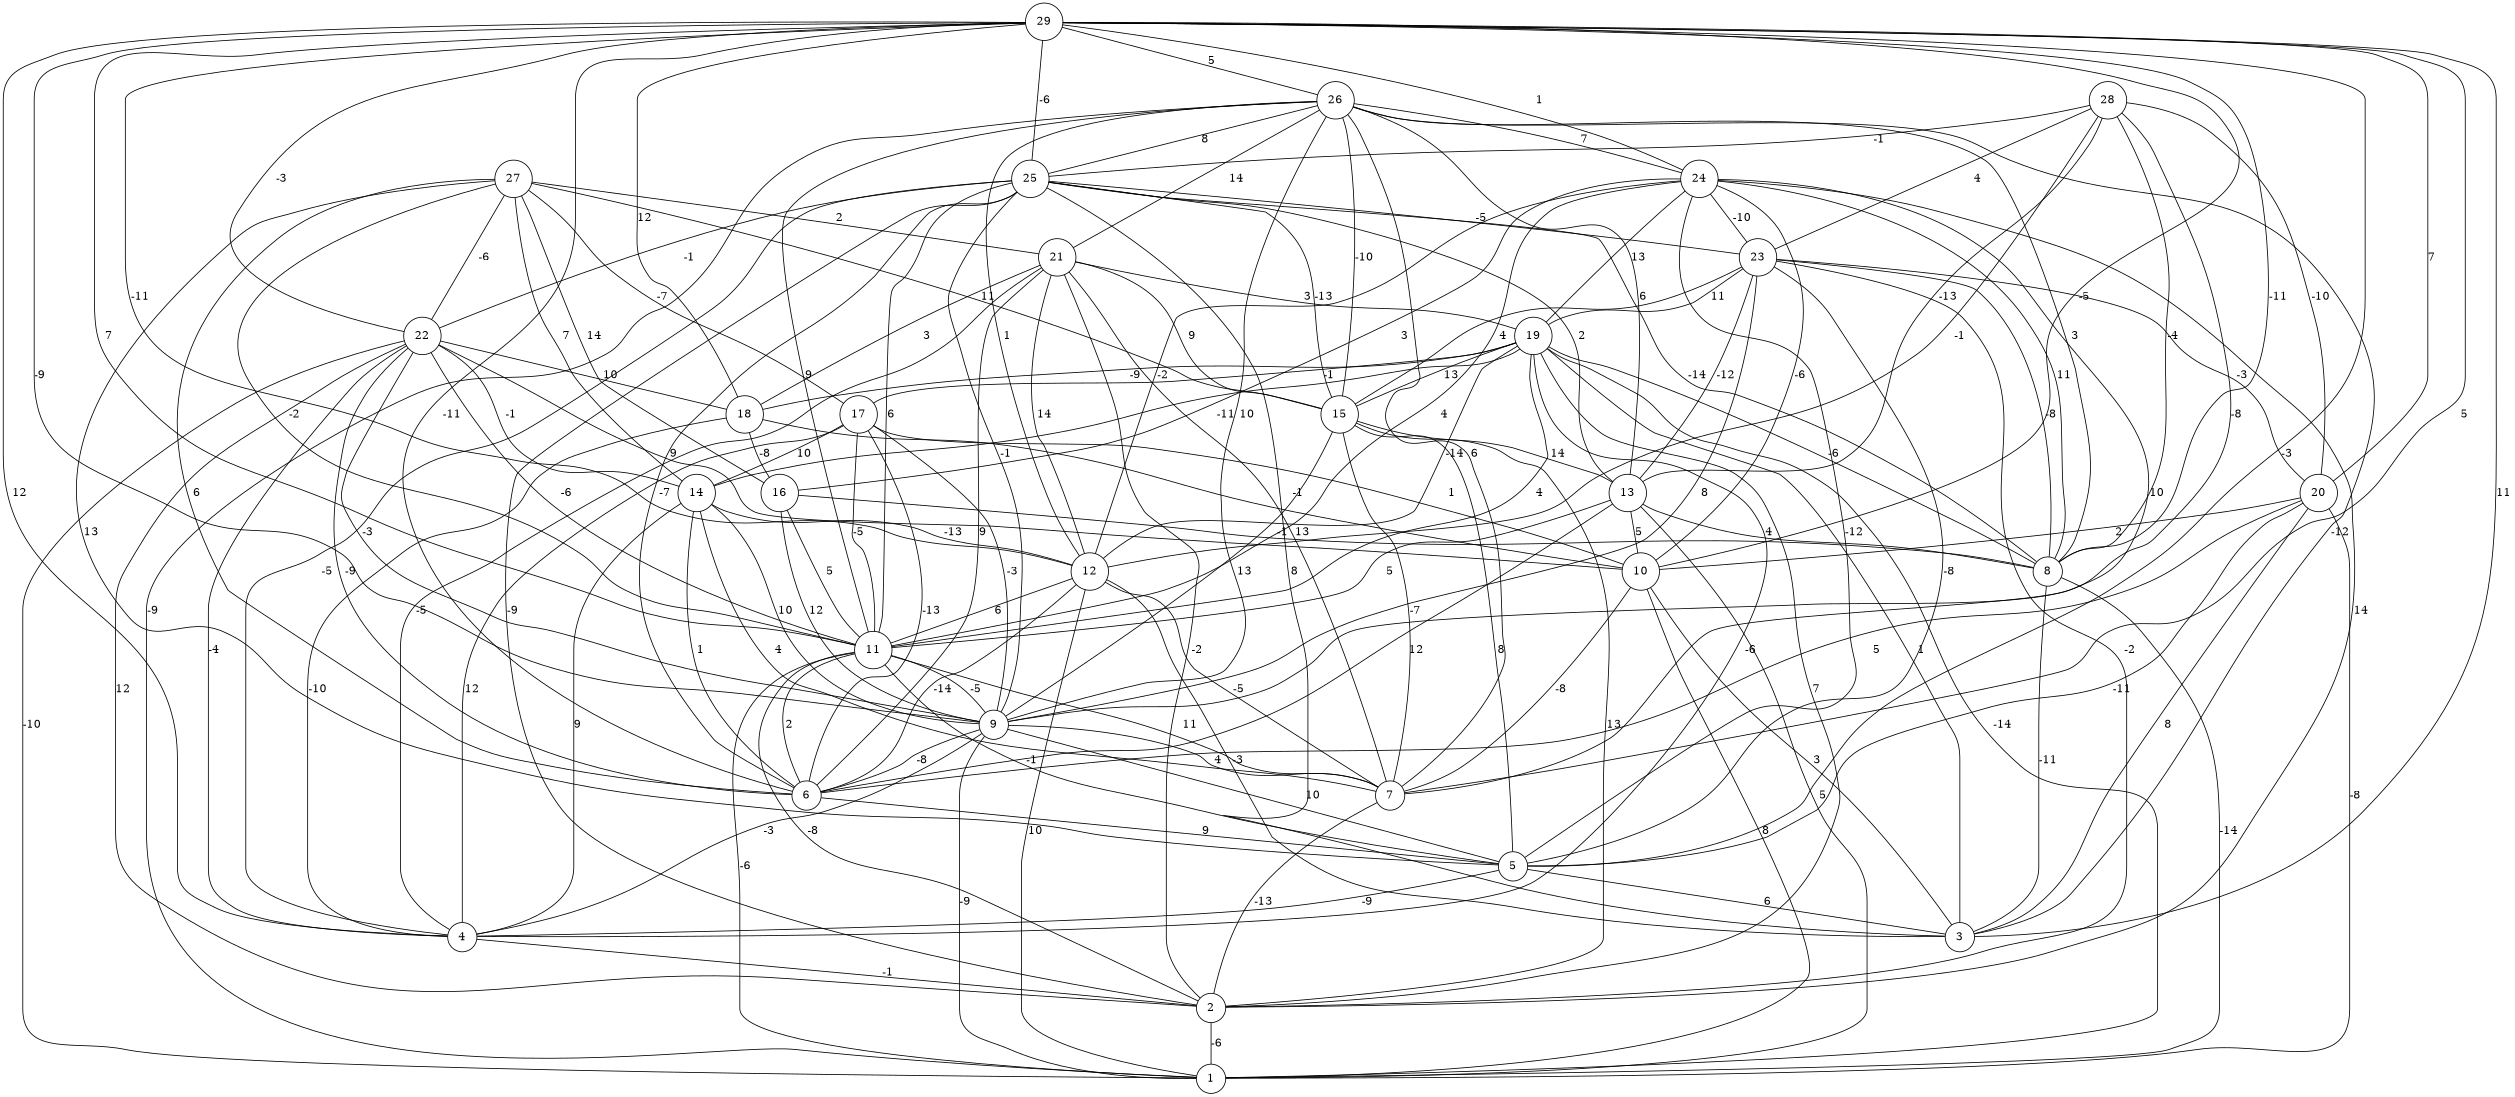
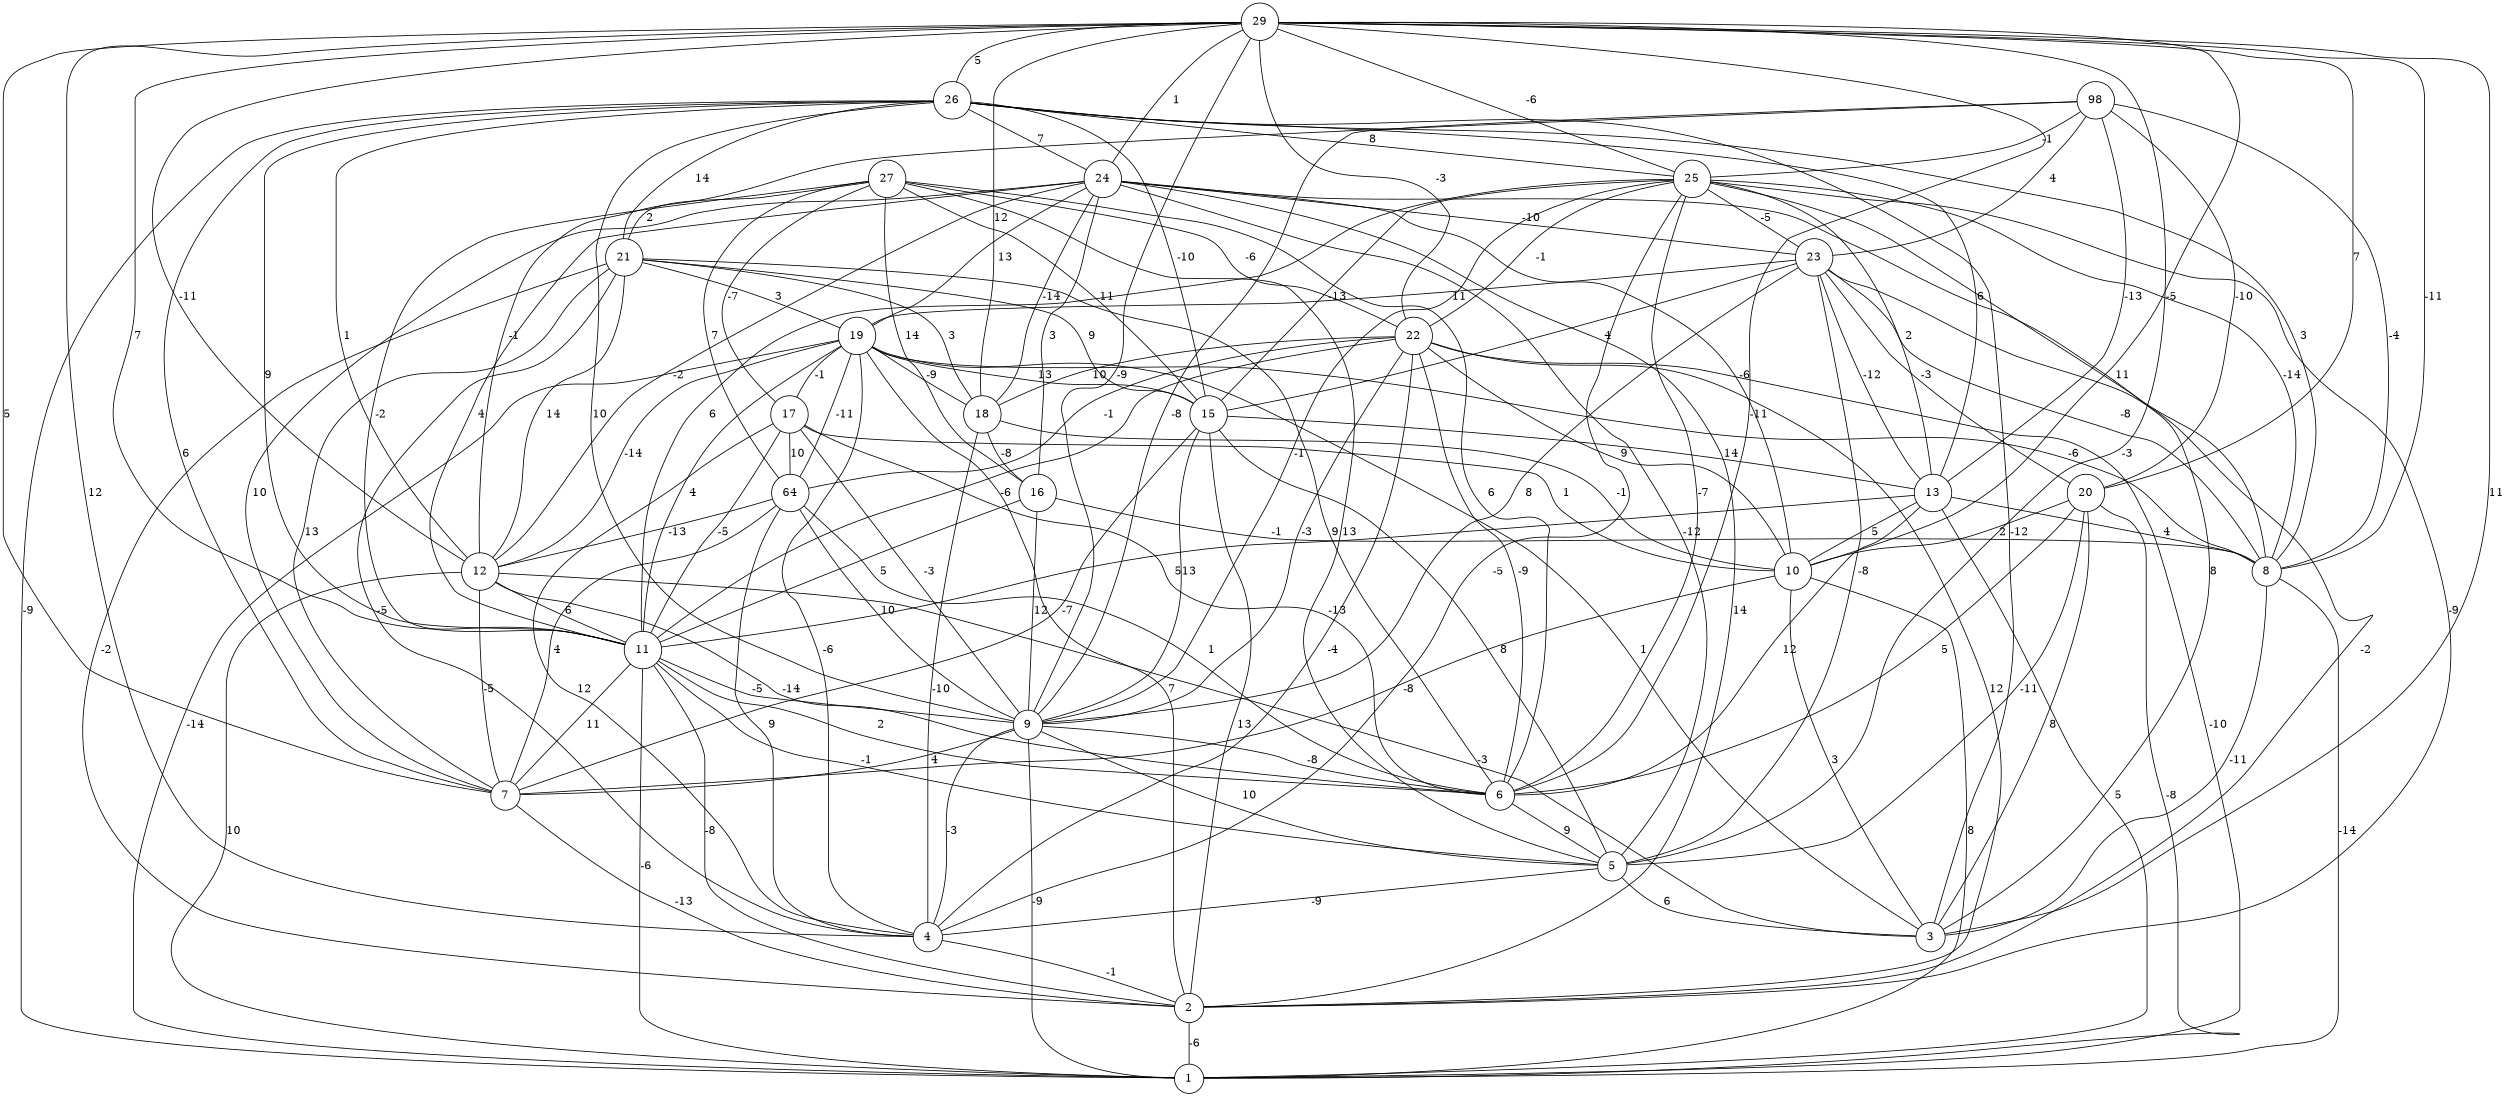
(2108, 100) -> (2096, 100)
none -> (1040, 297)
(697, 493) -> (790, 493)
